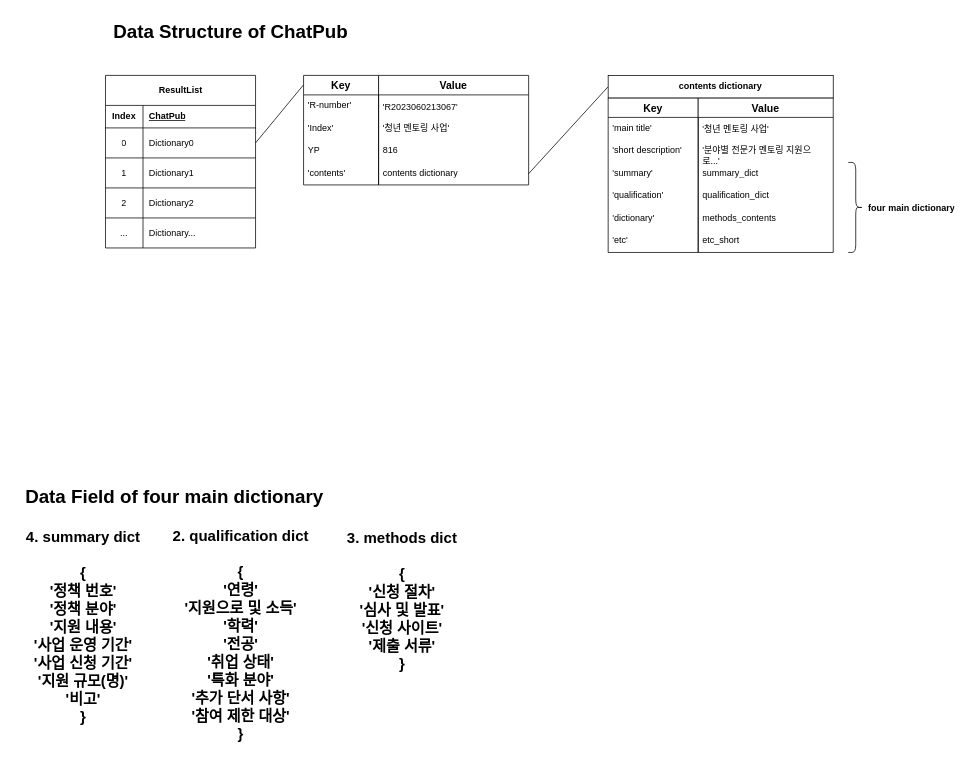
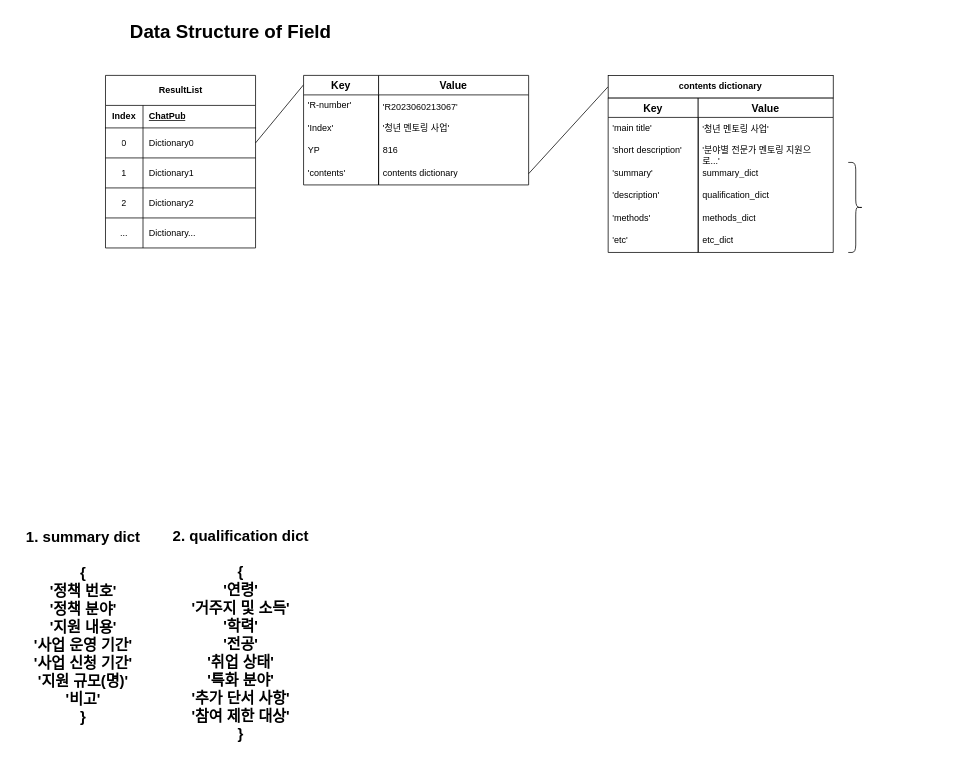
(233, 30) -> (233, 30)
(643, 196) -> (640, 196)
(912, 207) -> none
(638, 218) -> (633, 218)
(743, 218) -> (731, 218)
(725, 241) -> (721, 241)
(177, 495) -> none
(402, 600) -> none
(83, 627) -> (83, 627)
(241, 634) -> (241, 634)
